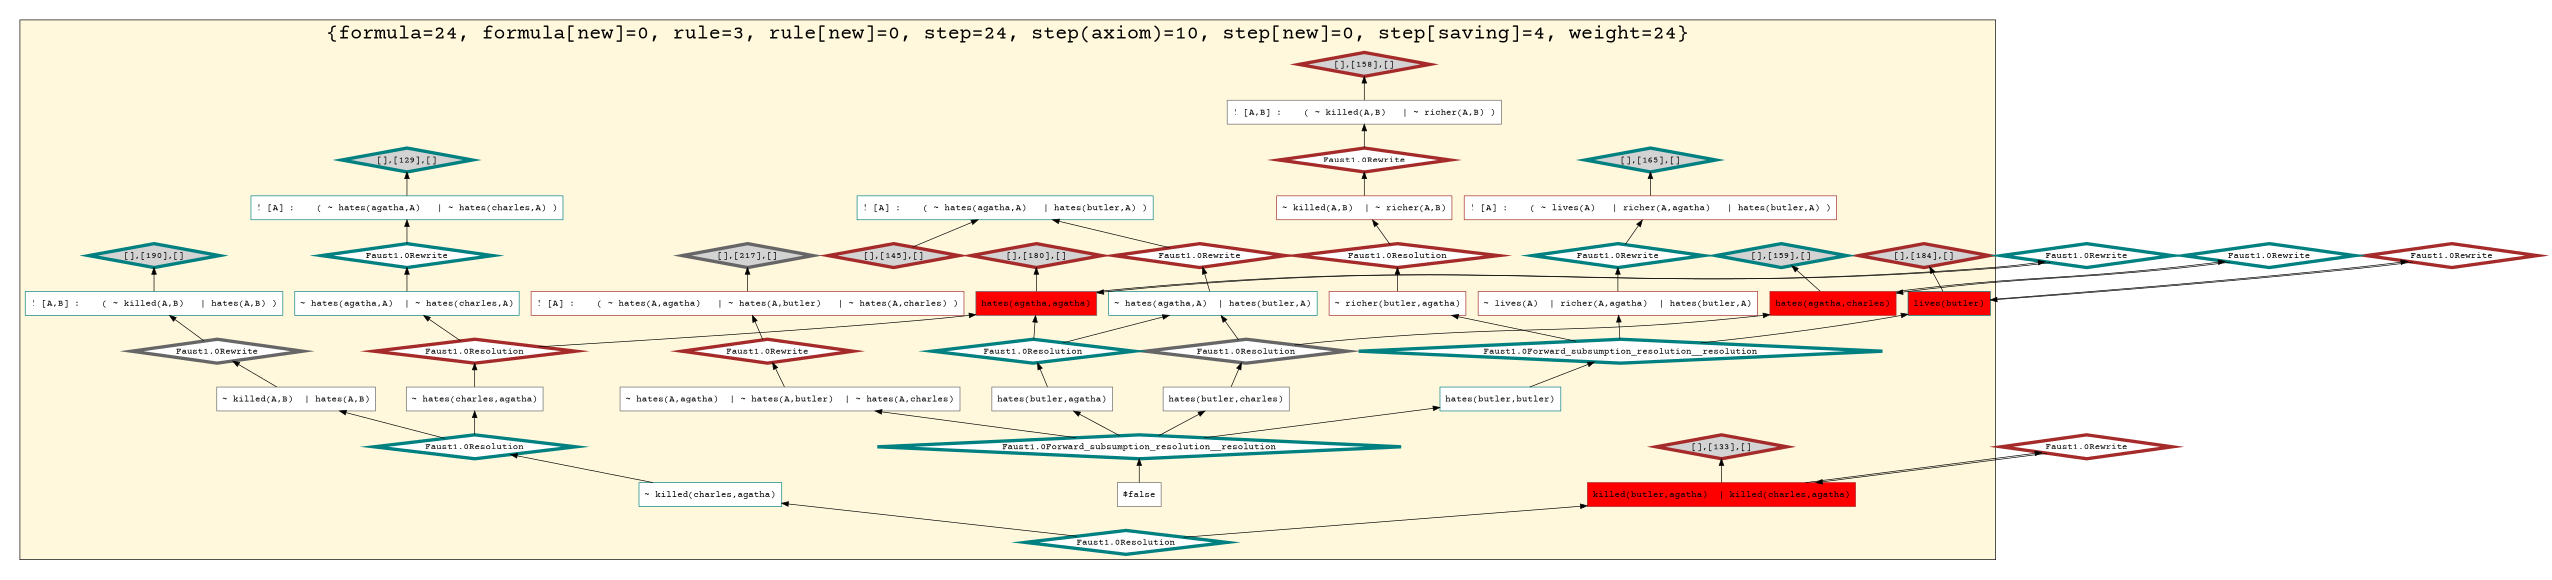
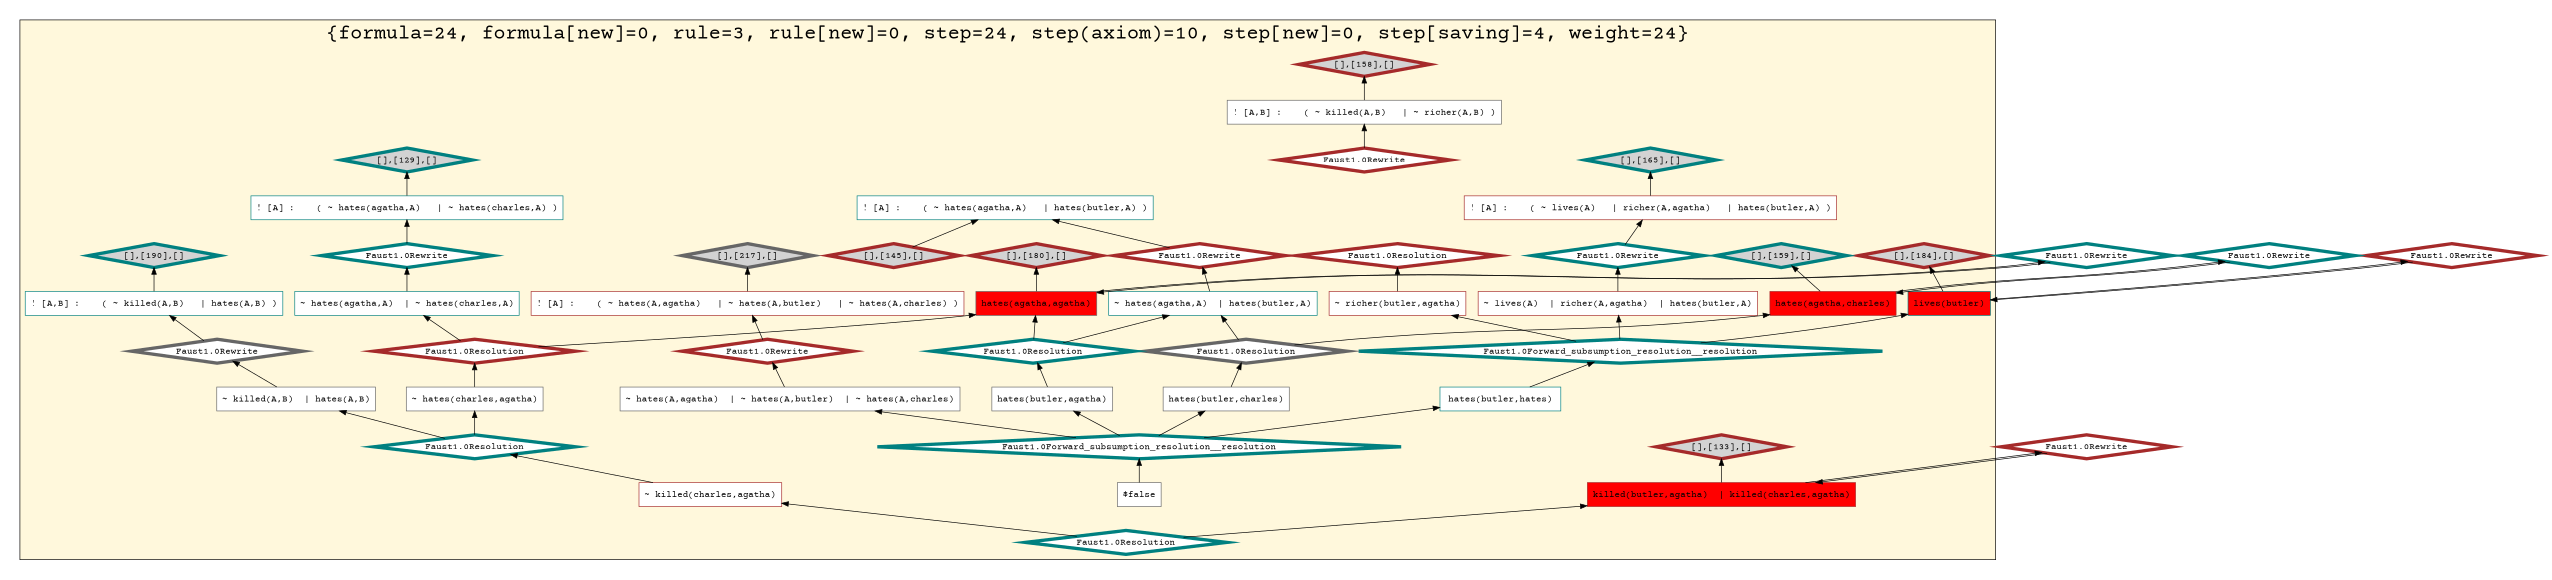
(1364, 208) -> none
(1500, 399) -> (1500, 399)
(710, 495) -> (710, 495)
